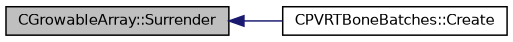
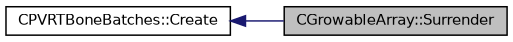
(263, 21) -> (265, 21)
